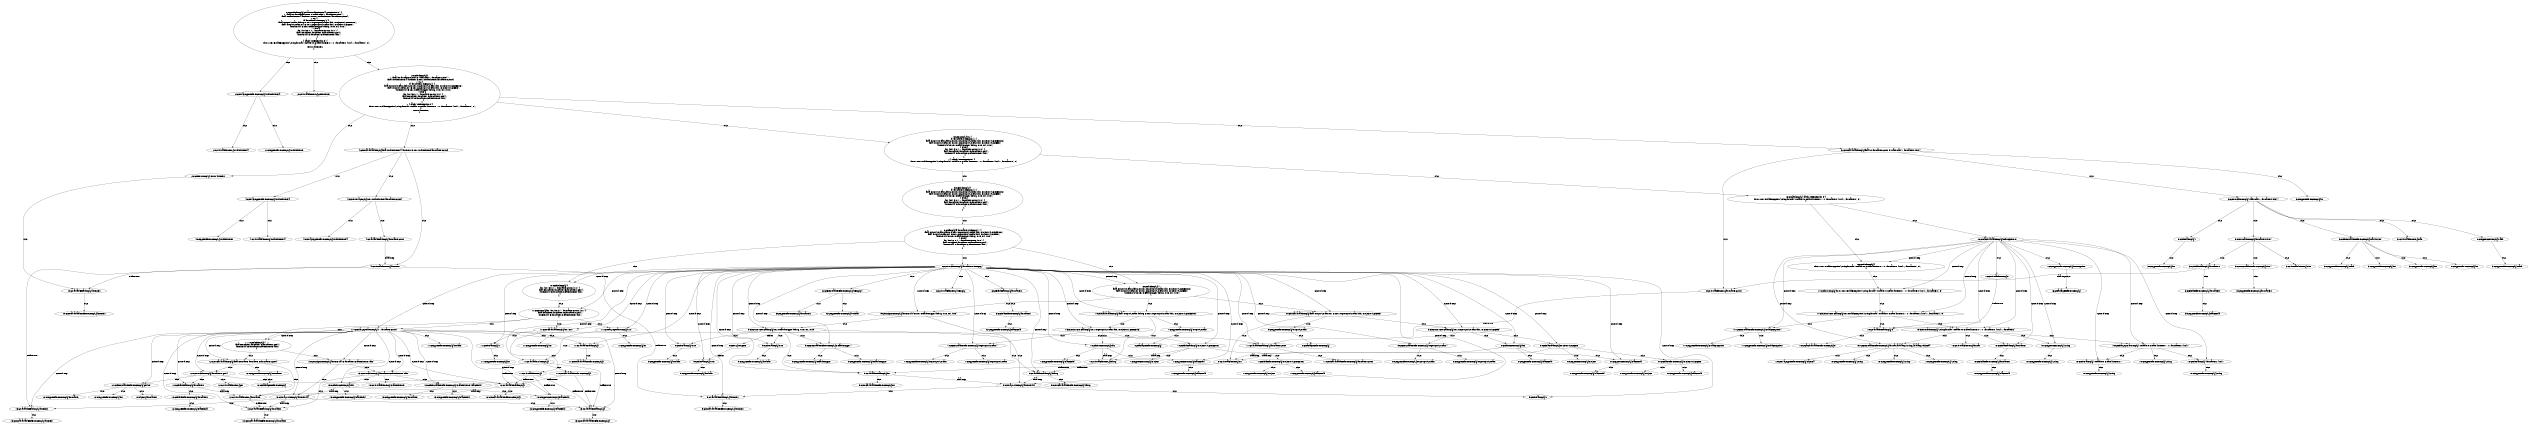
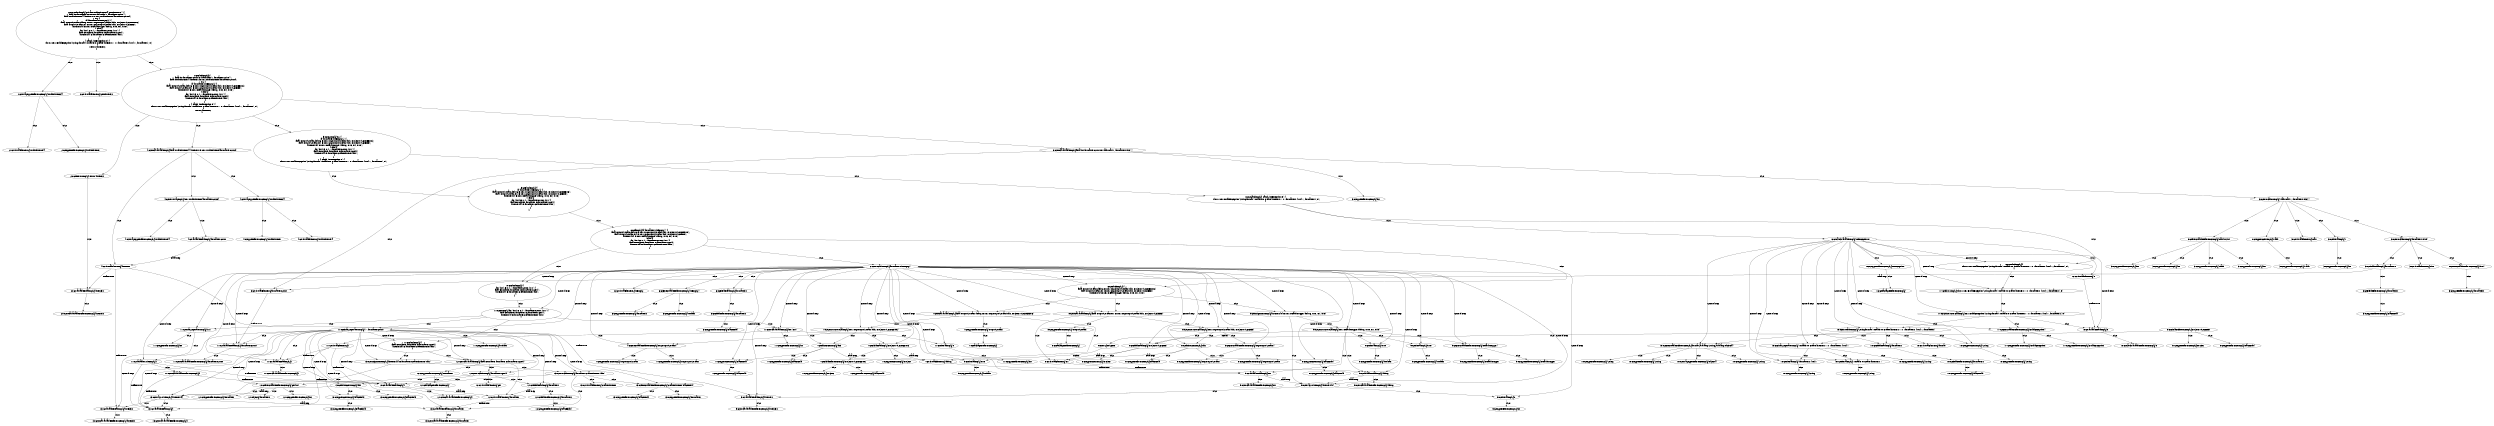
(1618, 354) -> (1659, 334)
(541, 385) -> (309, 353)
none -> (1506, 409)
